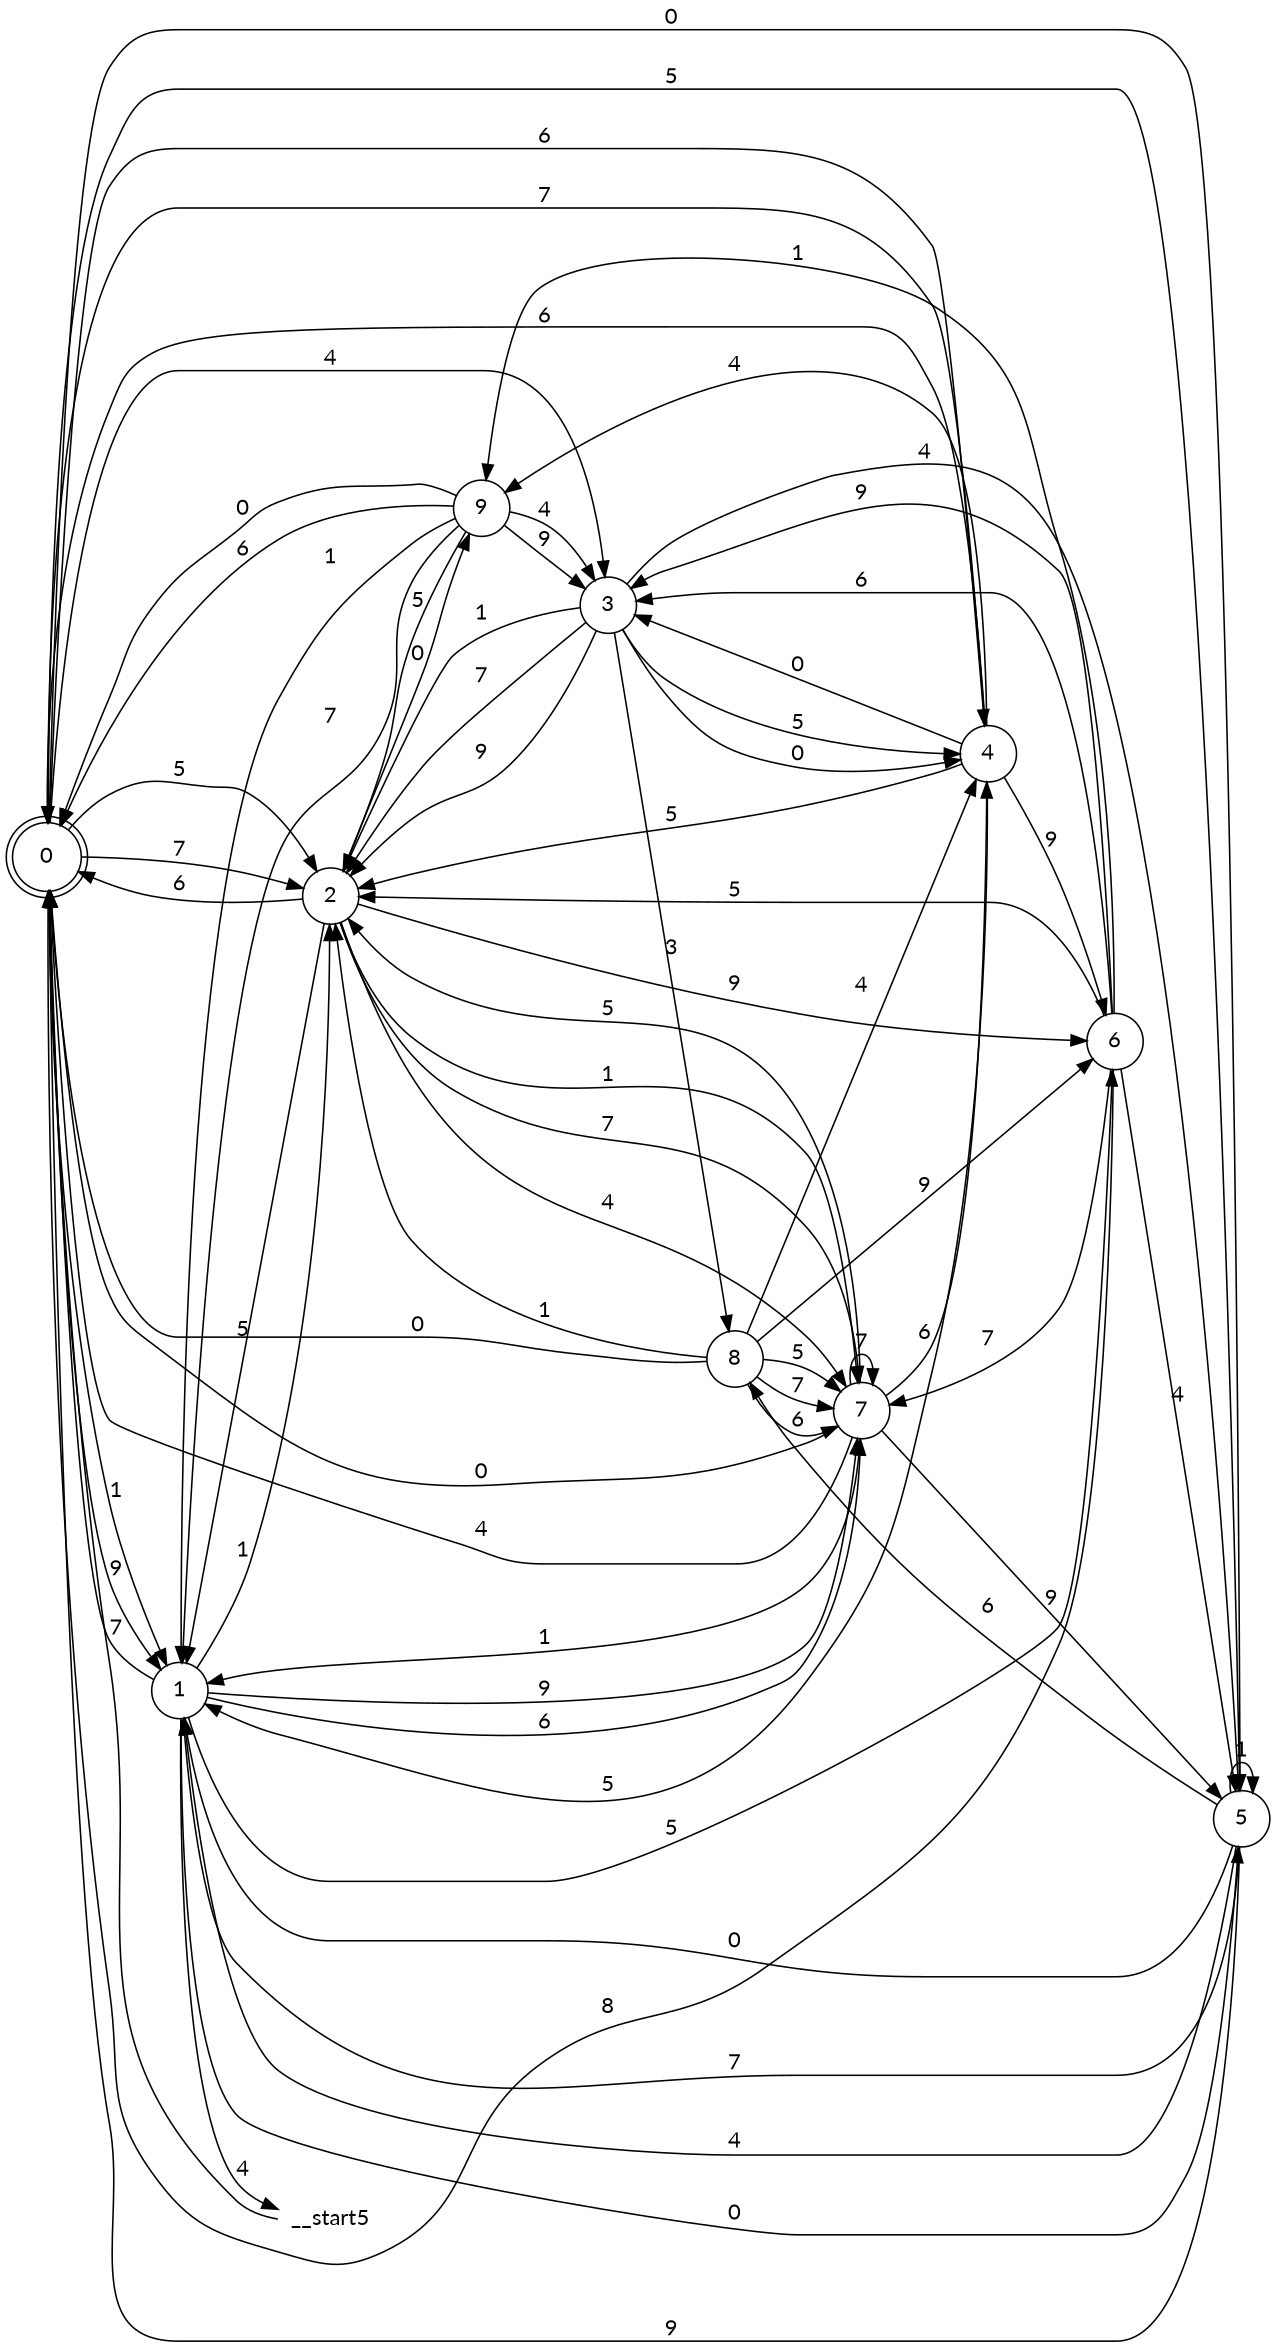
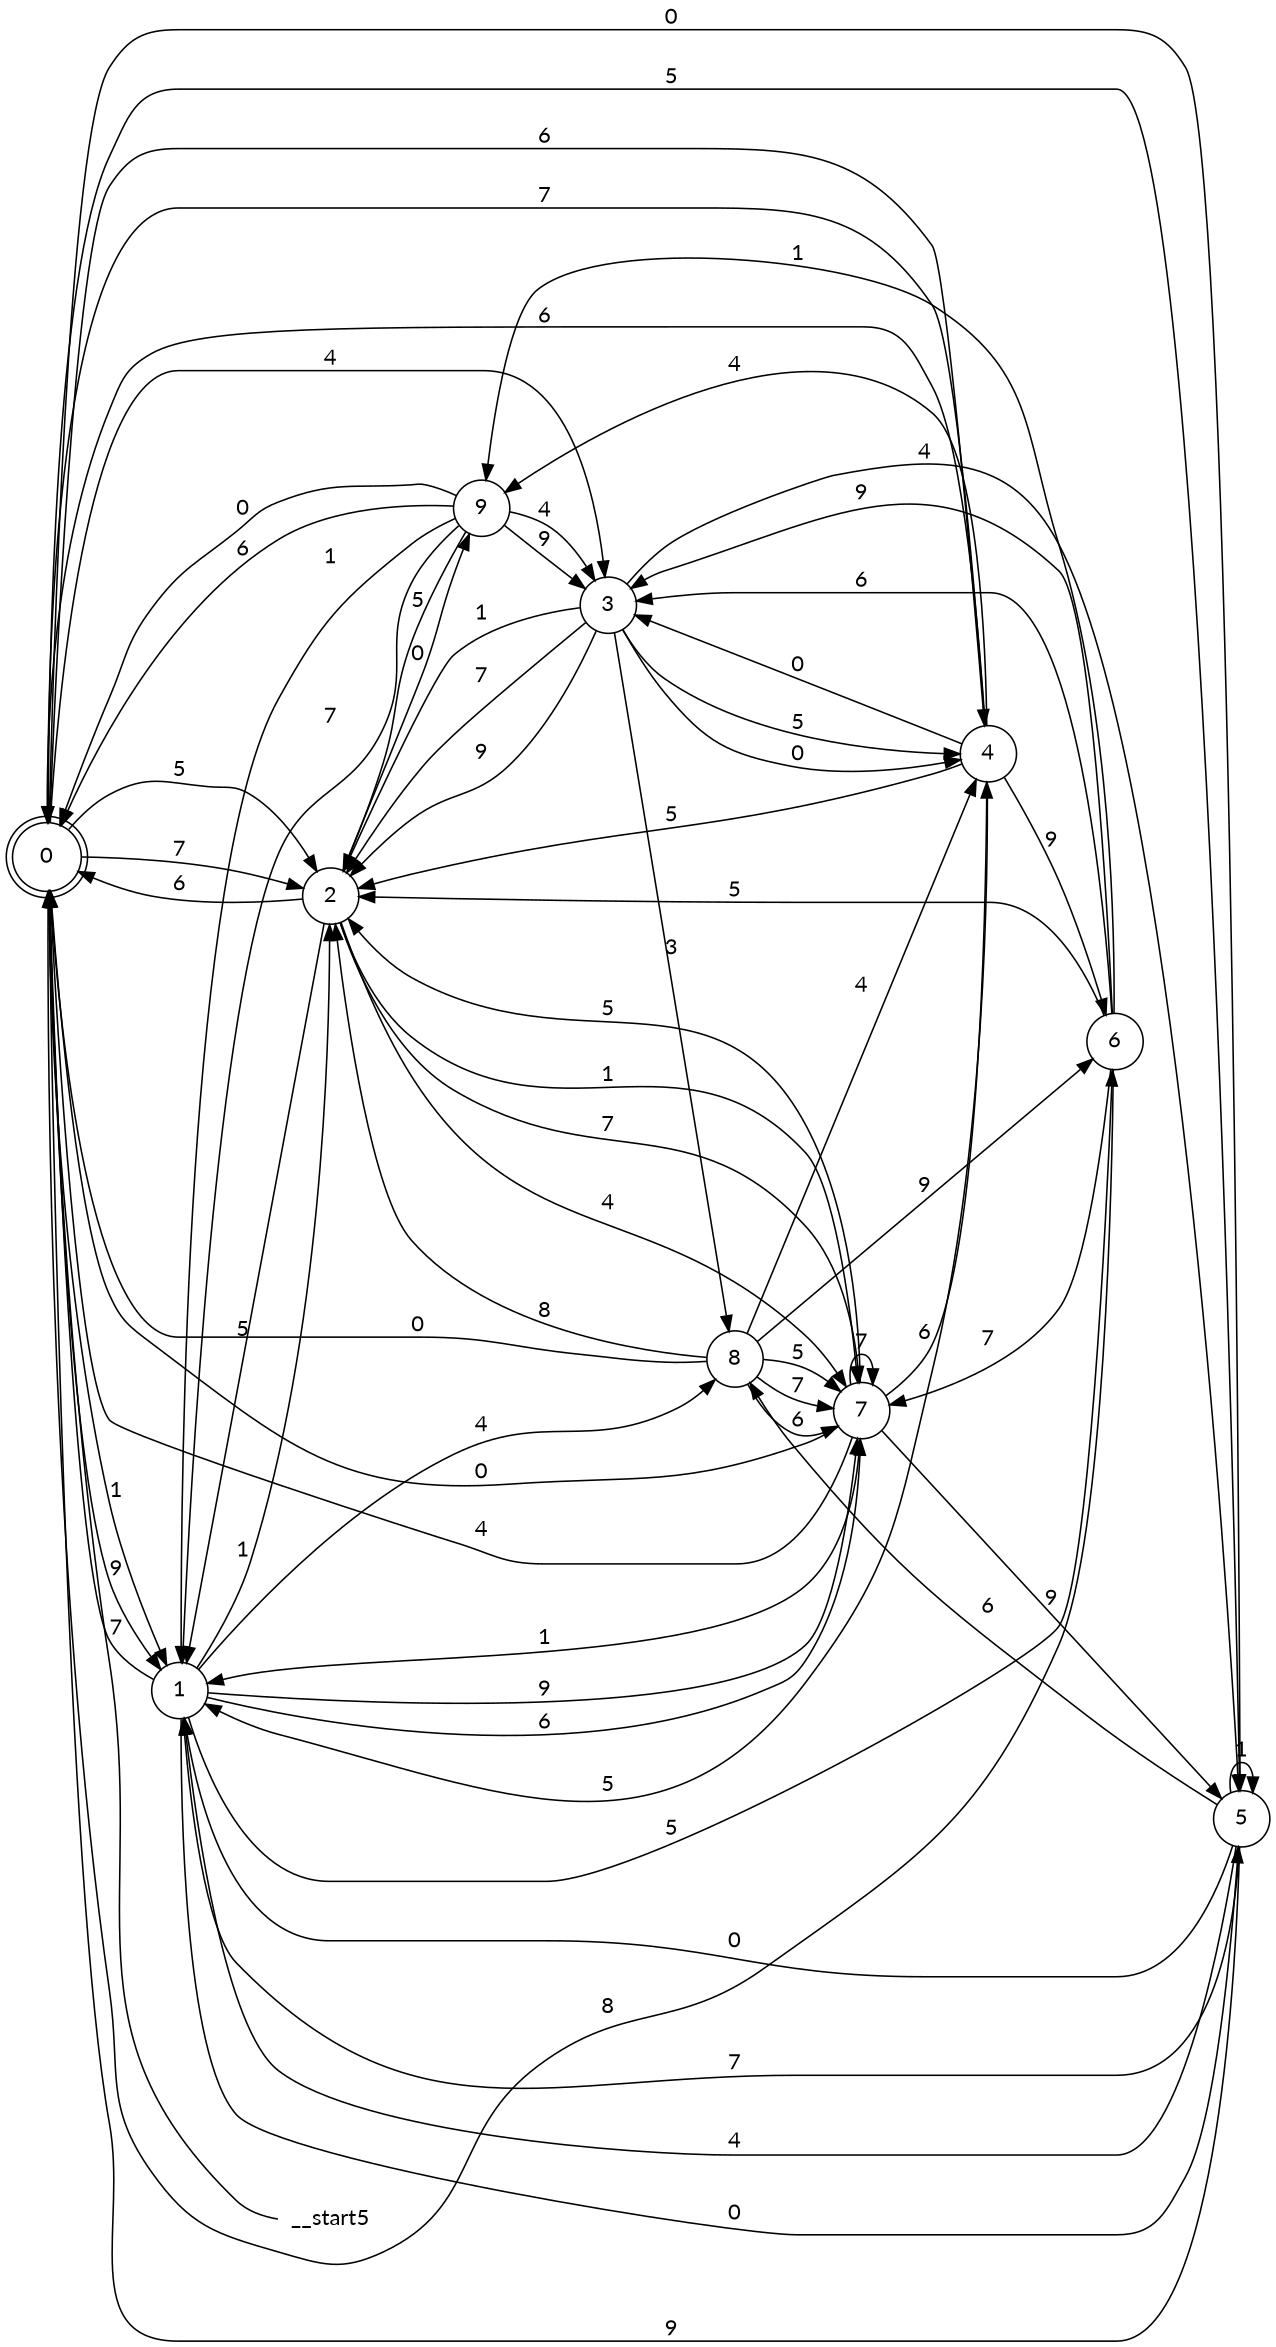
(710, 996) -> none
(545, 1311) -> (545, 1311)
(1177, 1422) -> none
(195, 2034) -> (421, 1472)
